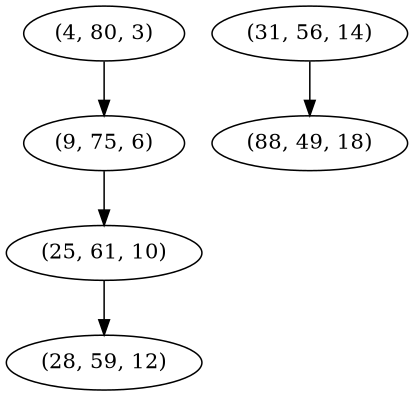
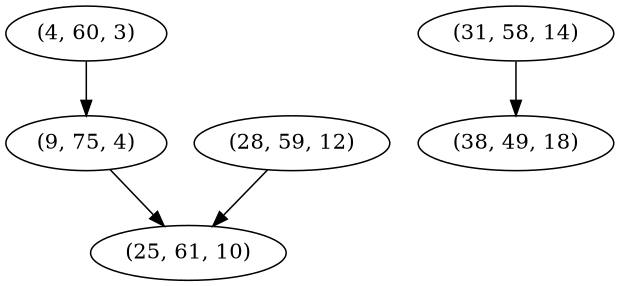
(104, 34) -> (86, 34)
(310, 34) -> (516, 34)
(104, 143) -> (86, 143)
(310, 143) -> (516, 143)
(104, 300) -> (246, 192)
